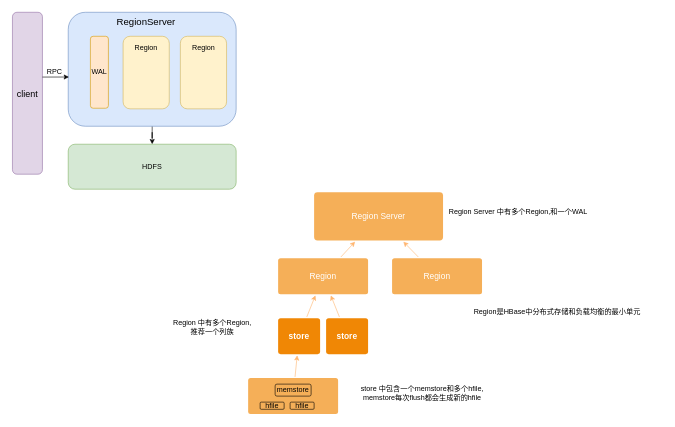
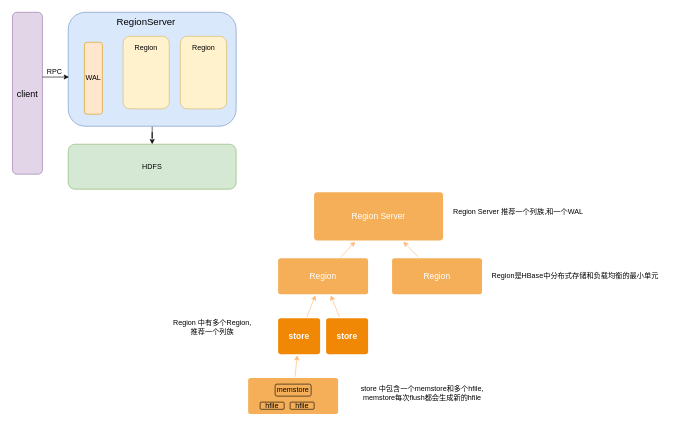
(99, 72) -> (93, 78)
(518, 216) -> (518, 216)
(557, 312) -> (575, 276)
